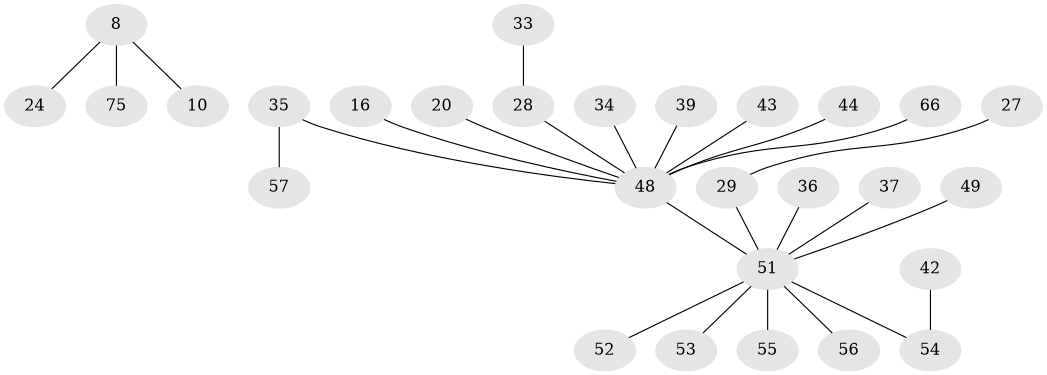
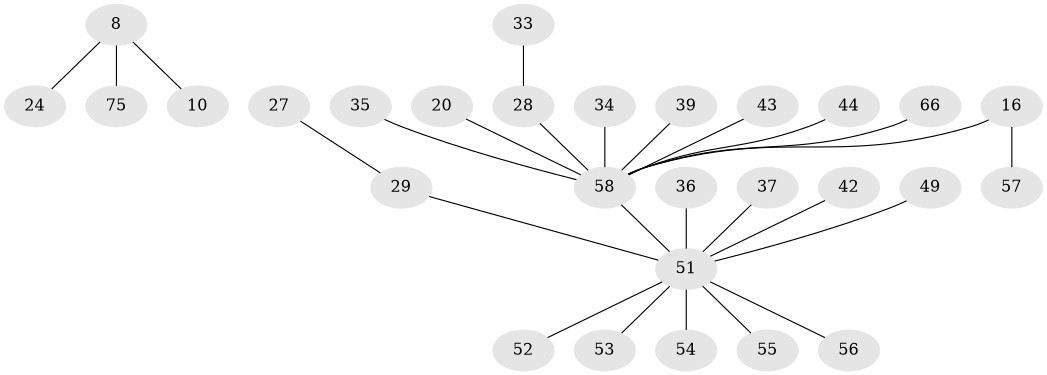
(279, 147) -> (1012, 147)
(646, 188) -> (605, 188)
(930, 310) -> (768, 228)
